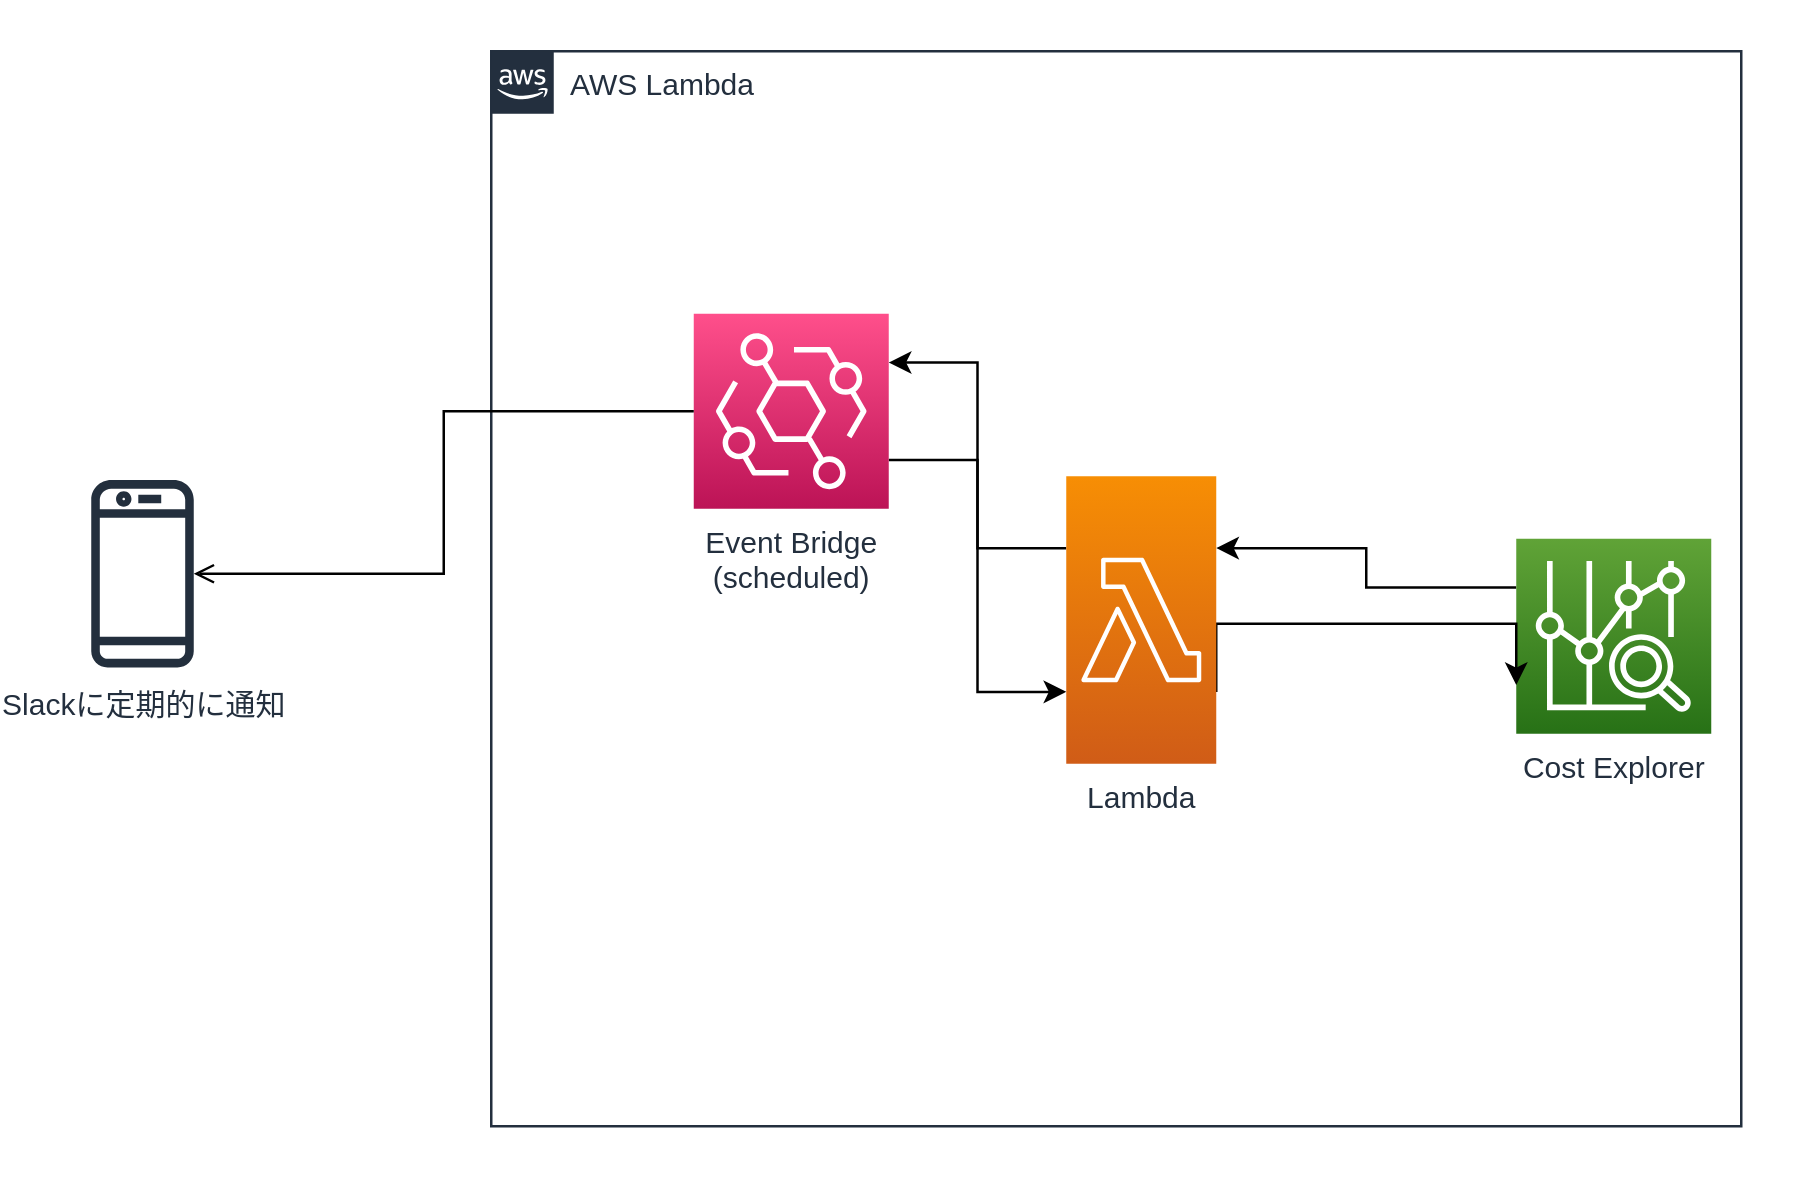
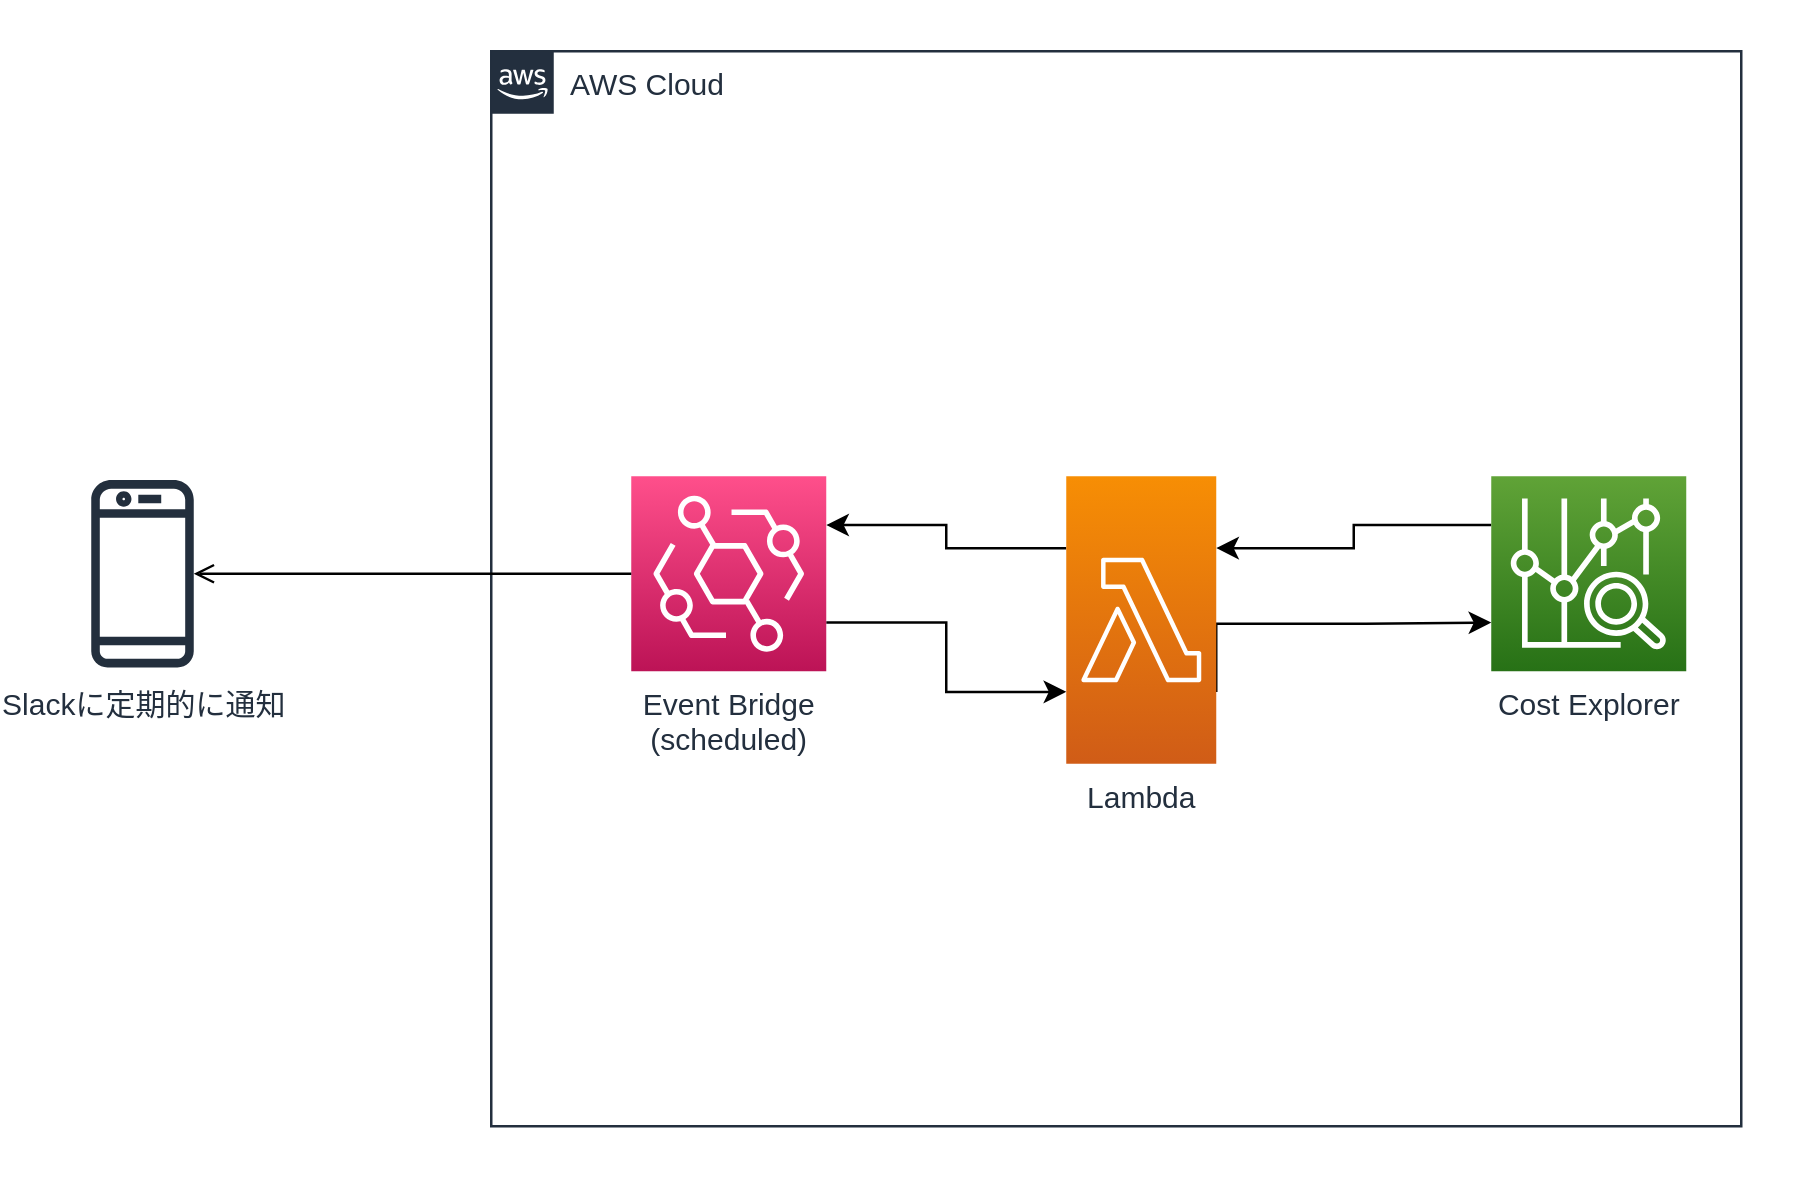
(651, 87) -> (639, 87)
(791, 411) -> (729, 574)
(1614, 636) -> (1589, 574)
